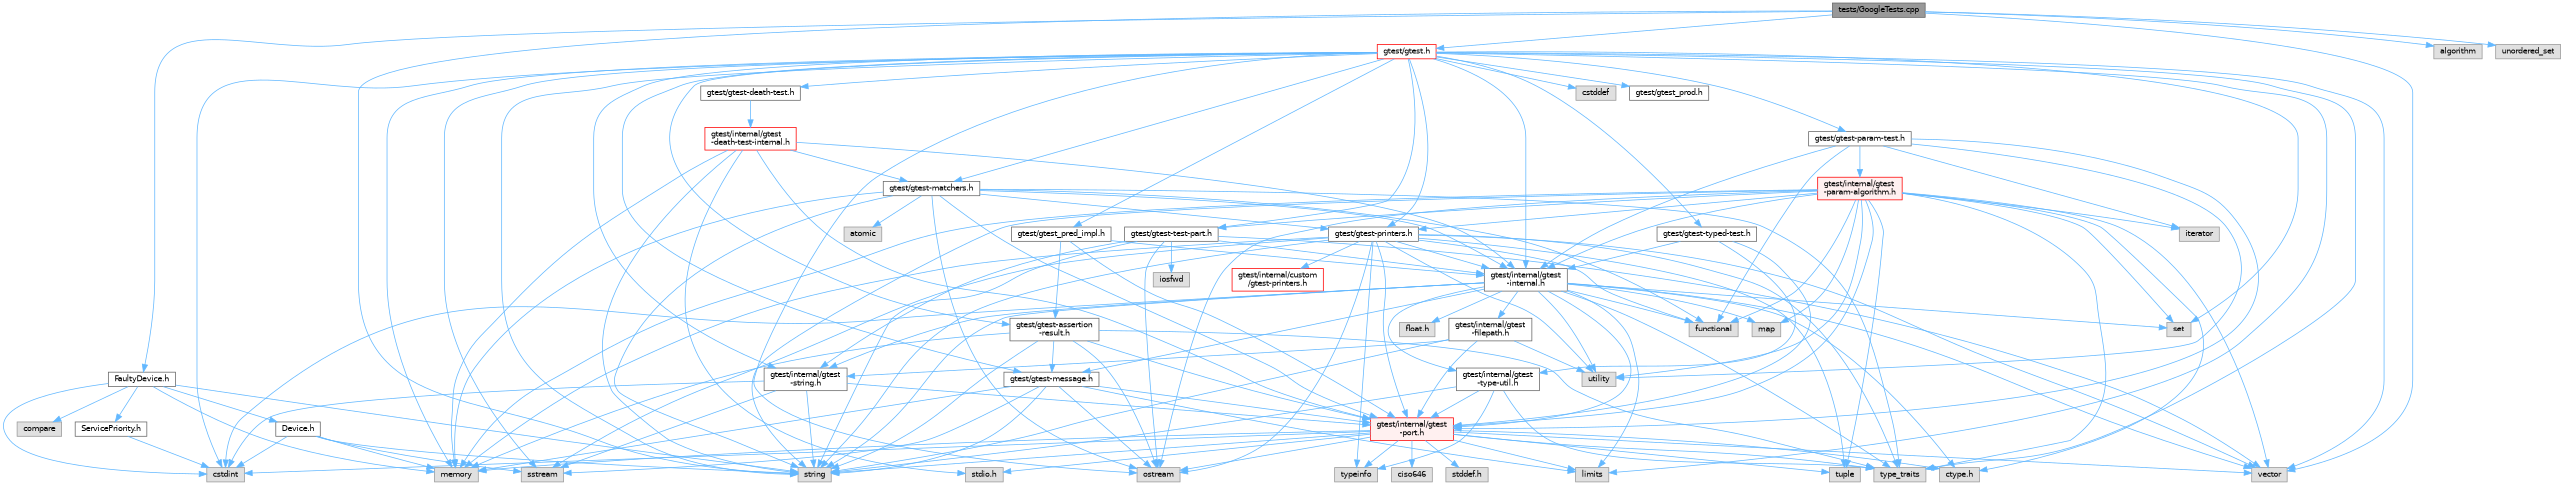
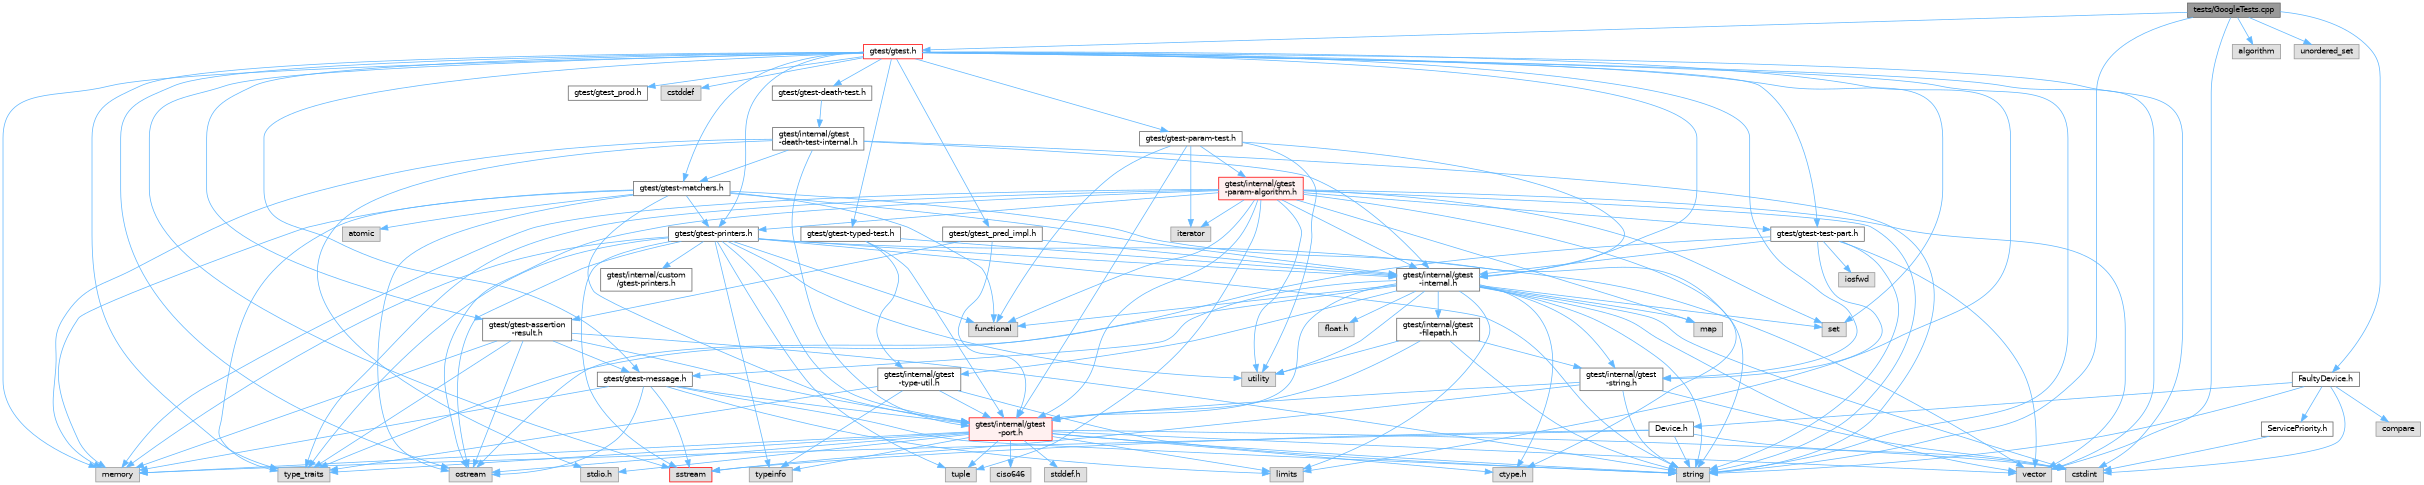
(751, 139) -> (818, 139)
(1278, 280) -> (646, 280)
(285, 445) -> none
(542, 475) -> (691, 475)
